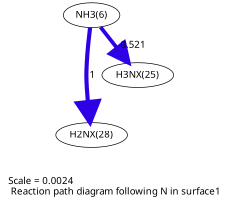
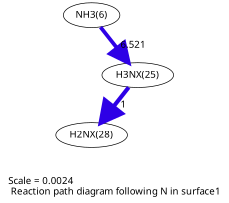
(132, 45) -> (132, 45)
(87, 65) -> (121, 97)
